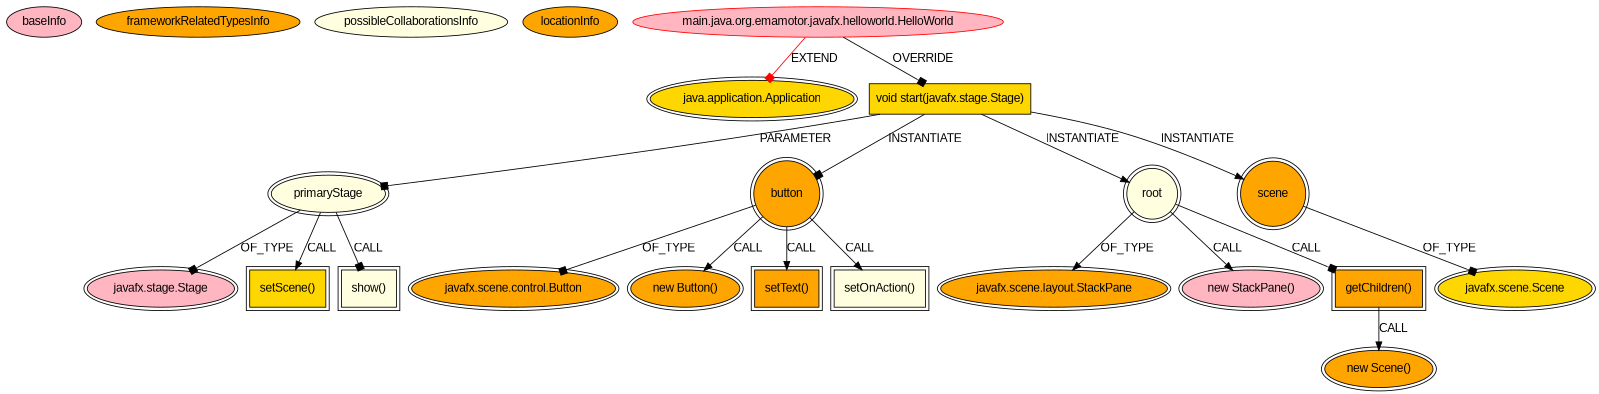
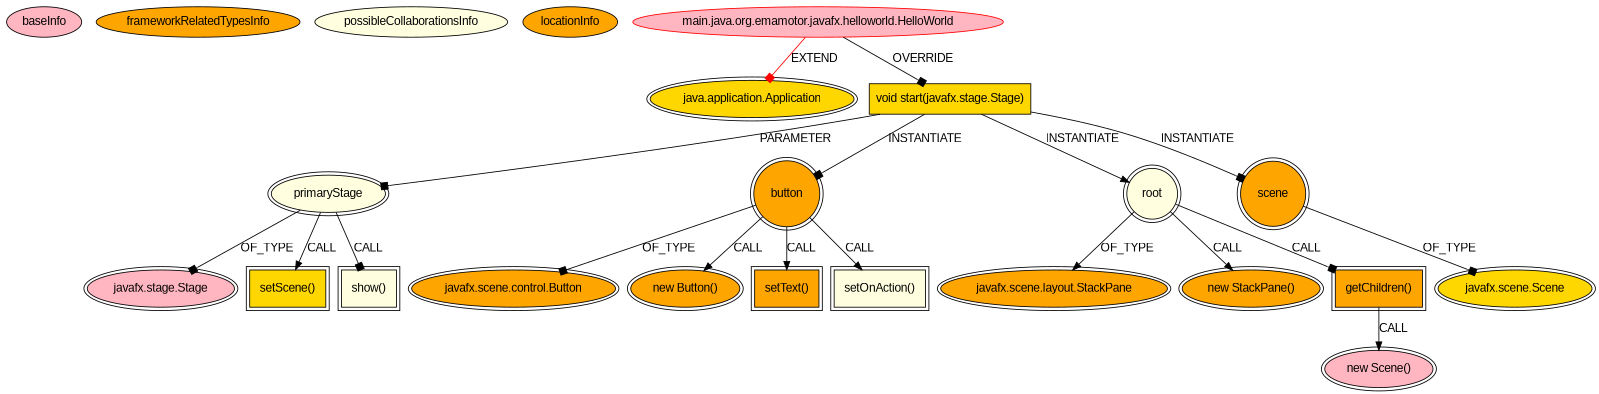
(1135, 137) -> (1135, 137)
(1251, 289) -> (1251, 289)
(1379, 369) -> (1379, 369)
